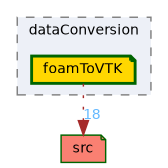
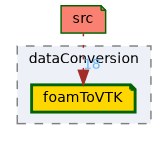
(83, 104) -> (83, 56)
